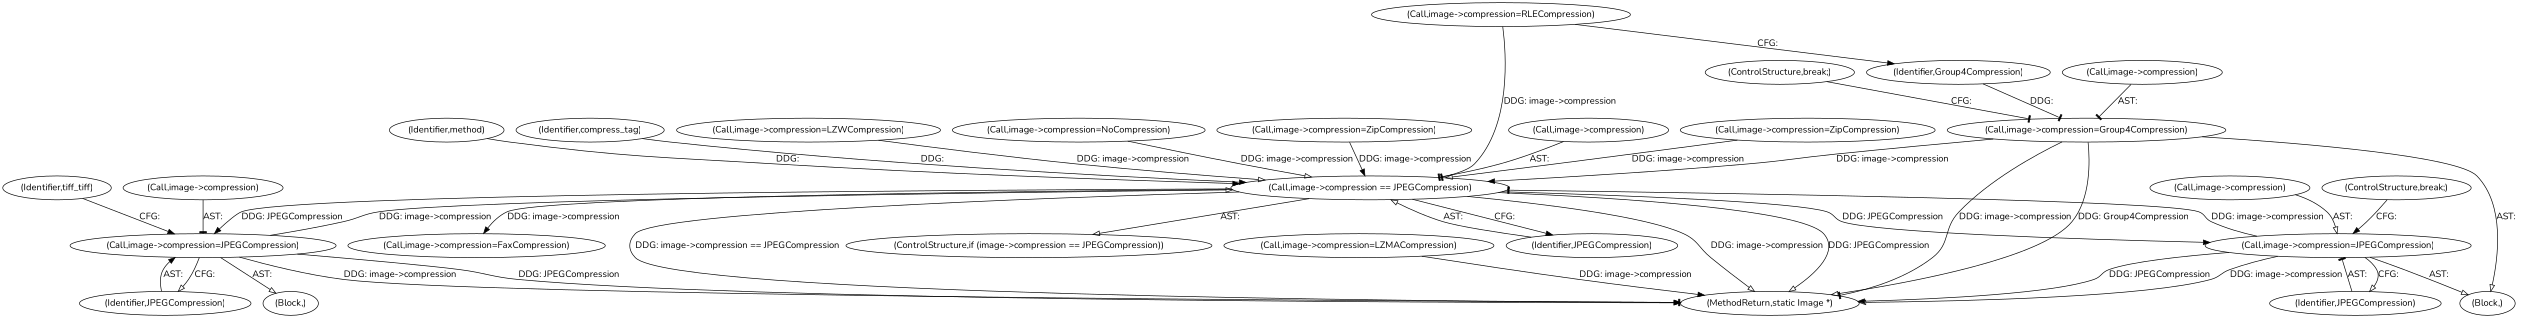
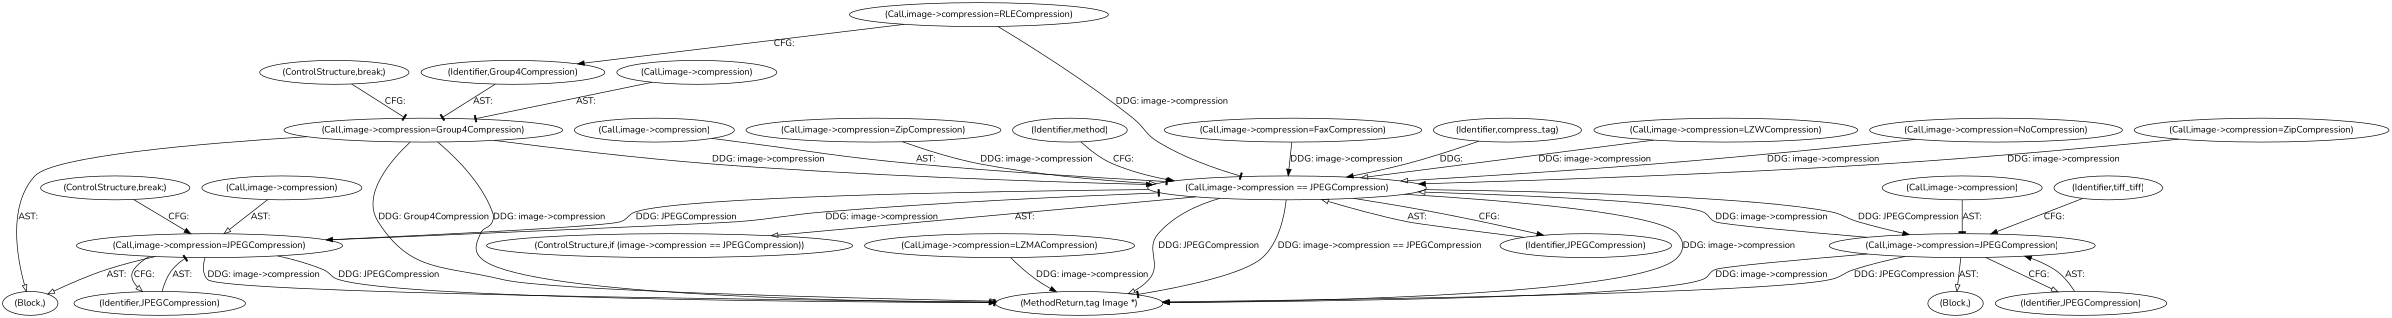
(2043, 101) -> (484, 101)
(789, 159) -> (1125, 159)
(856, 195) -> (1290, 156)
(1770, 303) -> (1079, 303)
